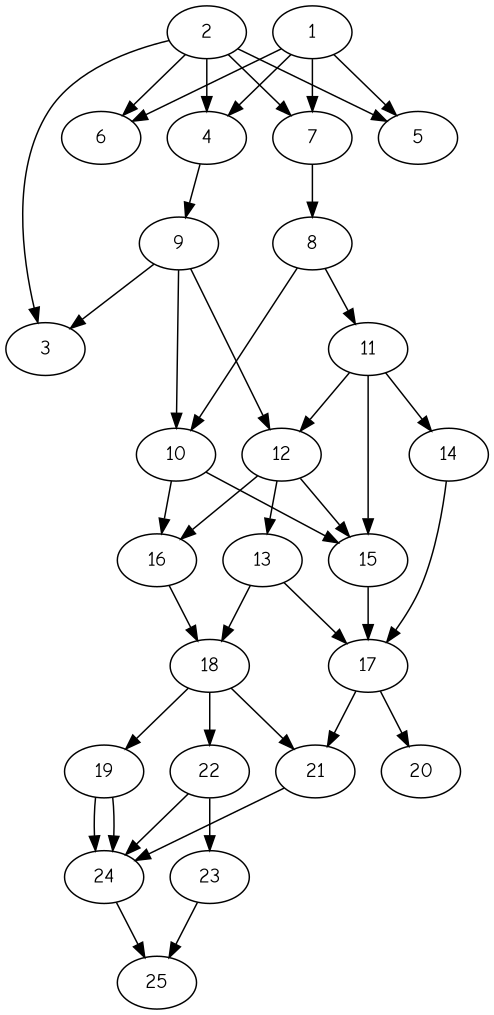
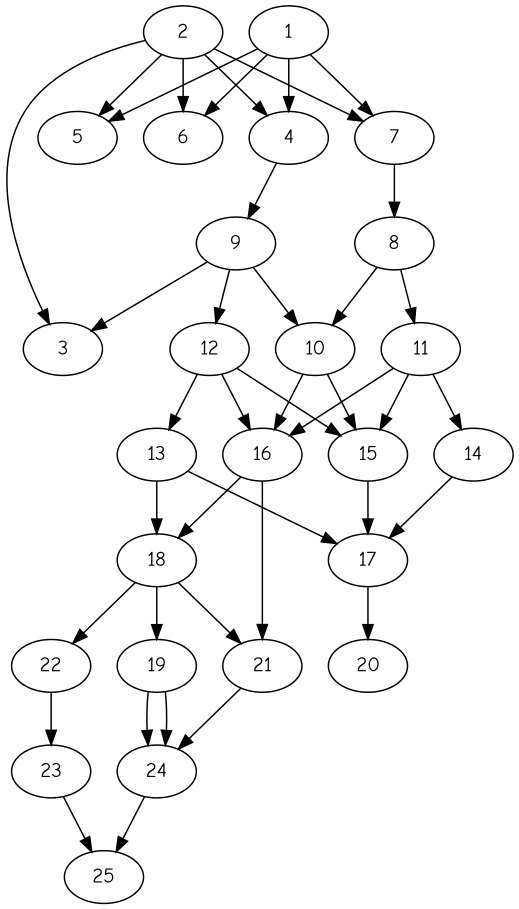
(330, 396) -> (350, 396)
(345, 712) -> (262, 553)
(162, 819) -> none
